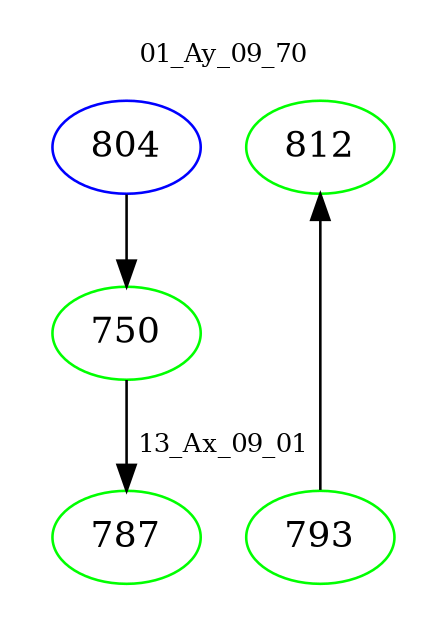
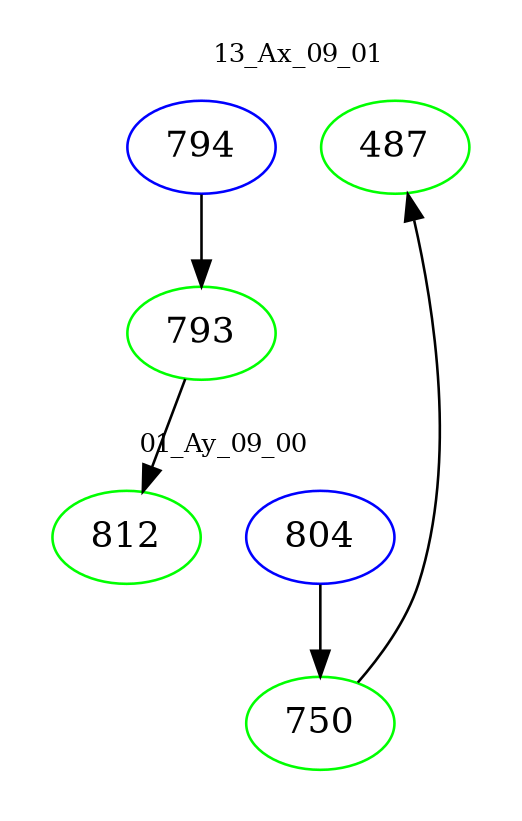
(223, 56) -> (223, 446)
none -> (202, 147)
(127, 537) -> (395, 147)
